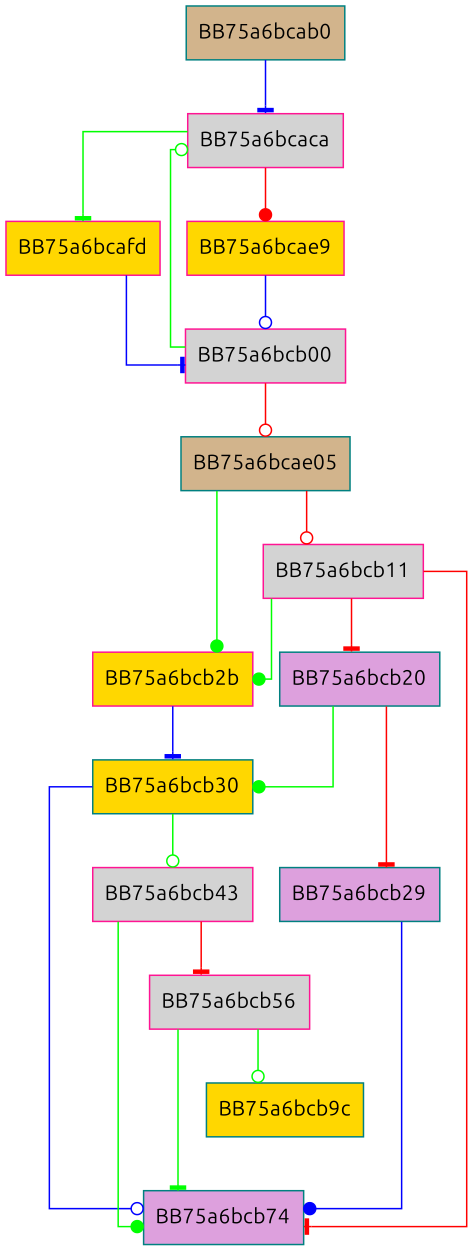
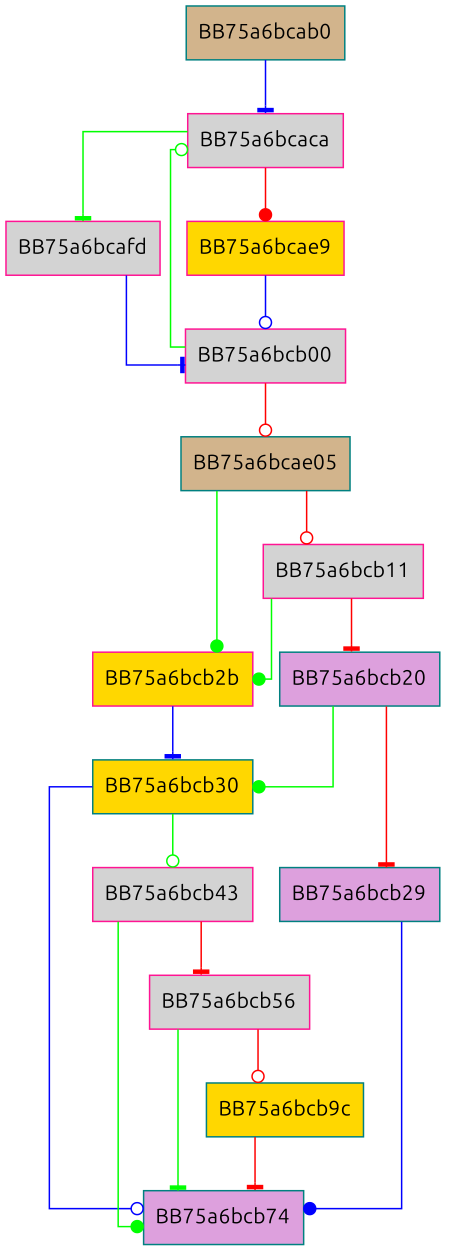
(83, 248) -> (83, 248)
(467, 955) -> (255, 1160)
(258, 1050) -> (258, 1050)
